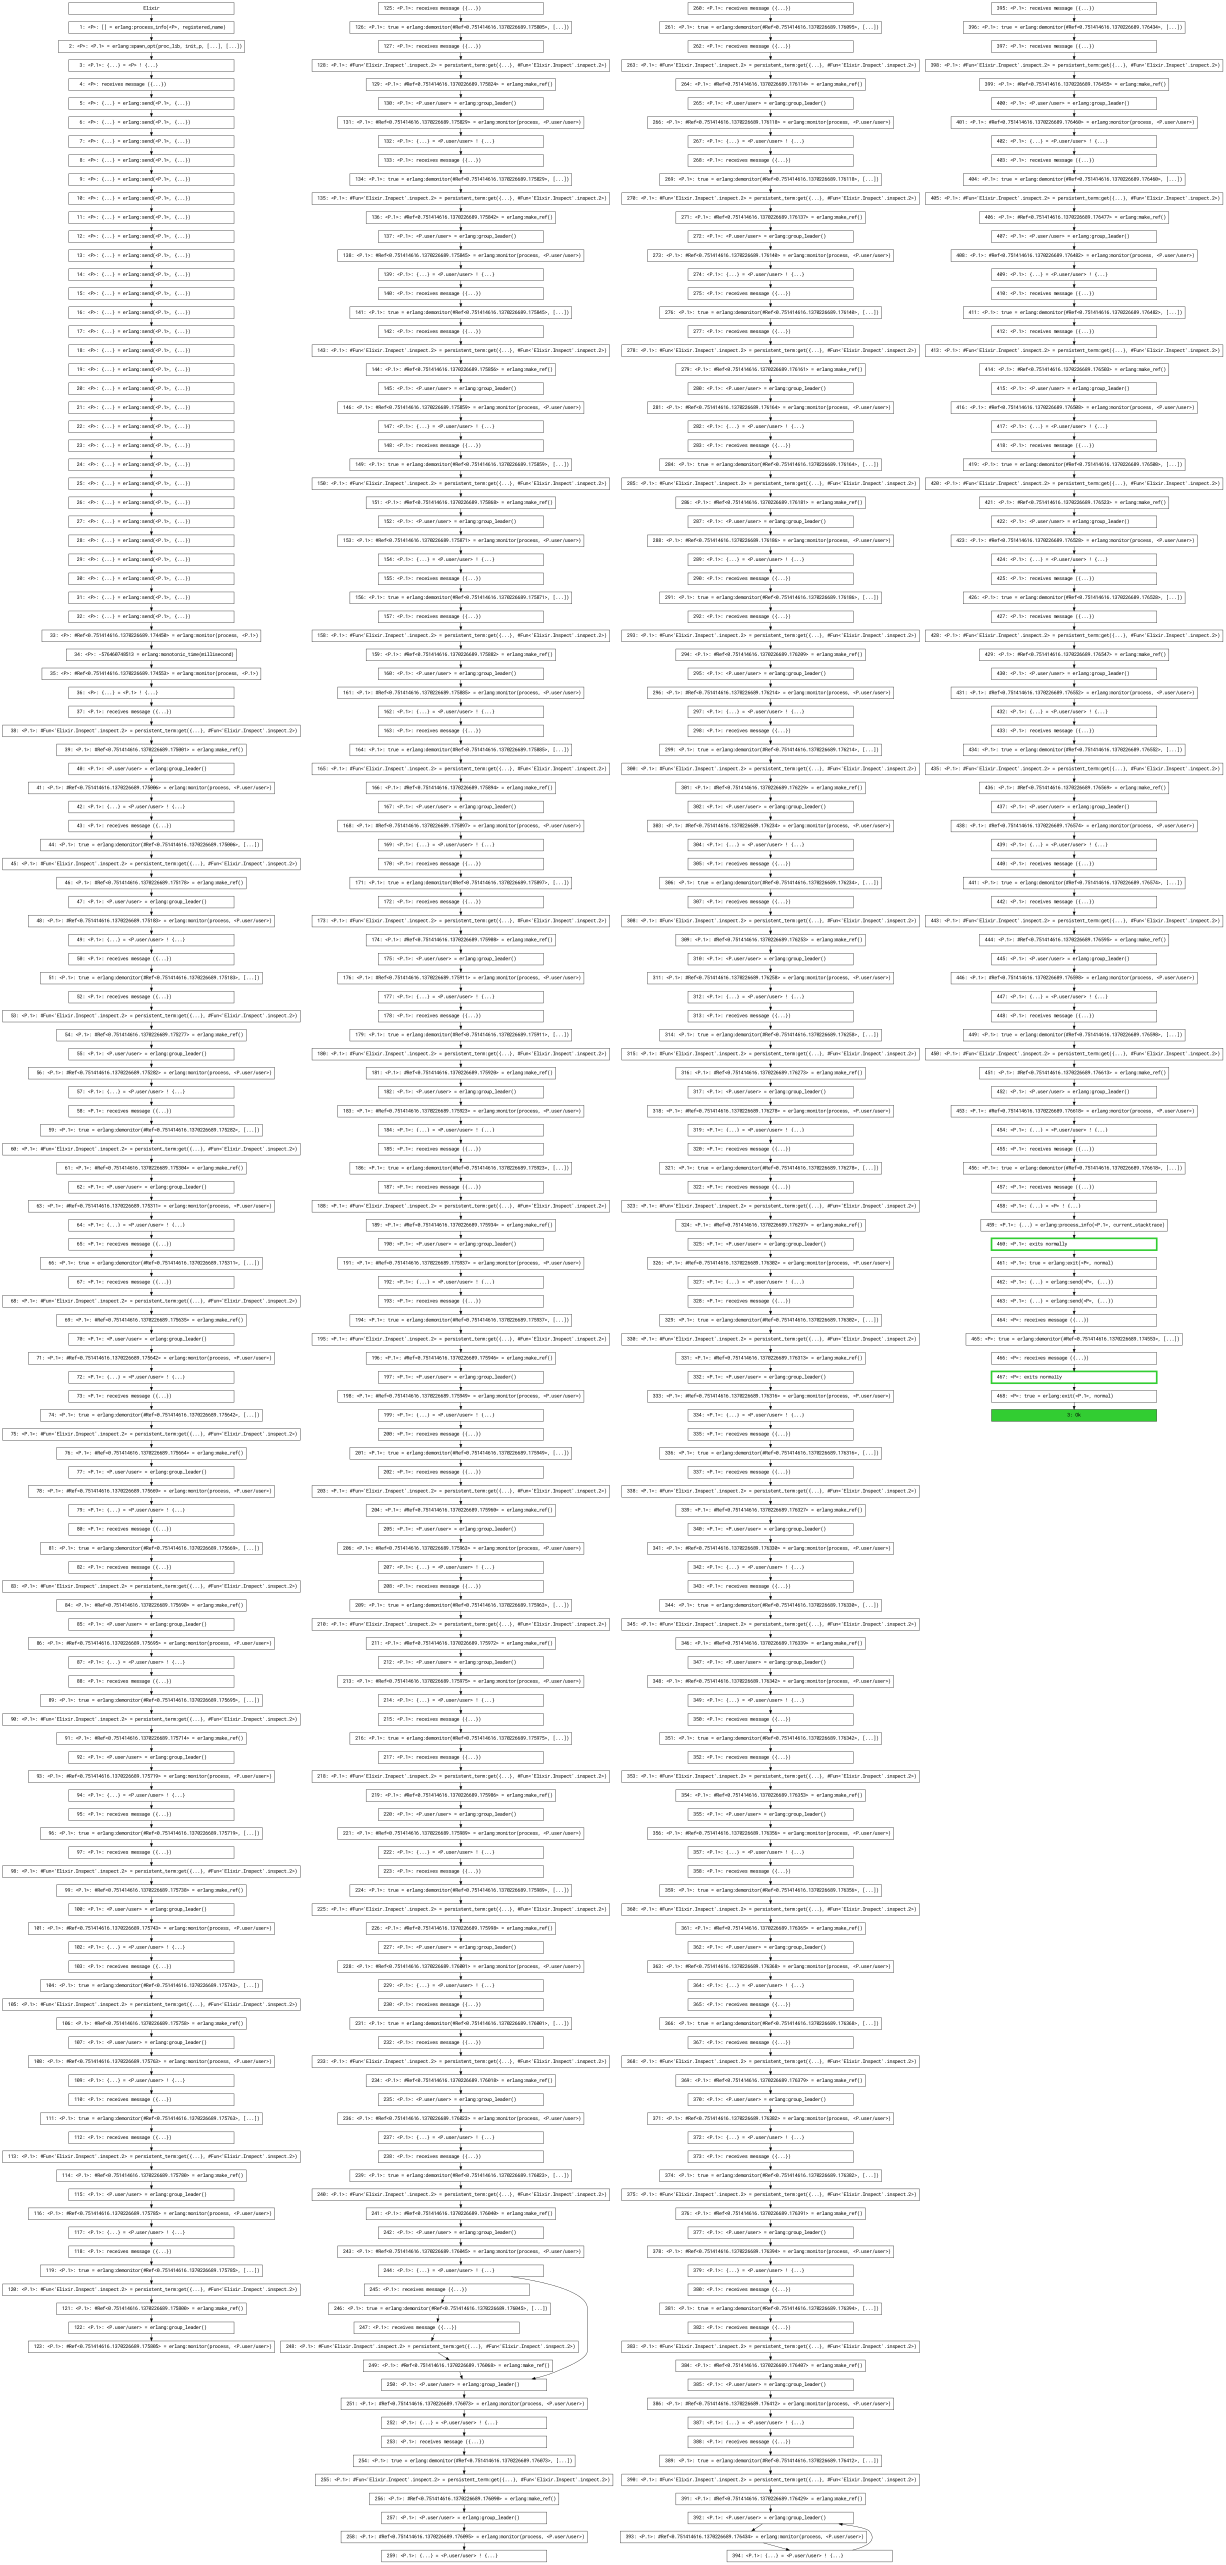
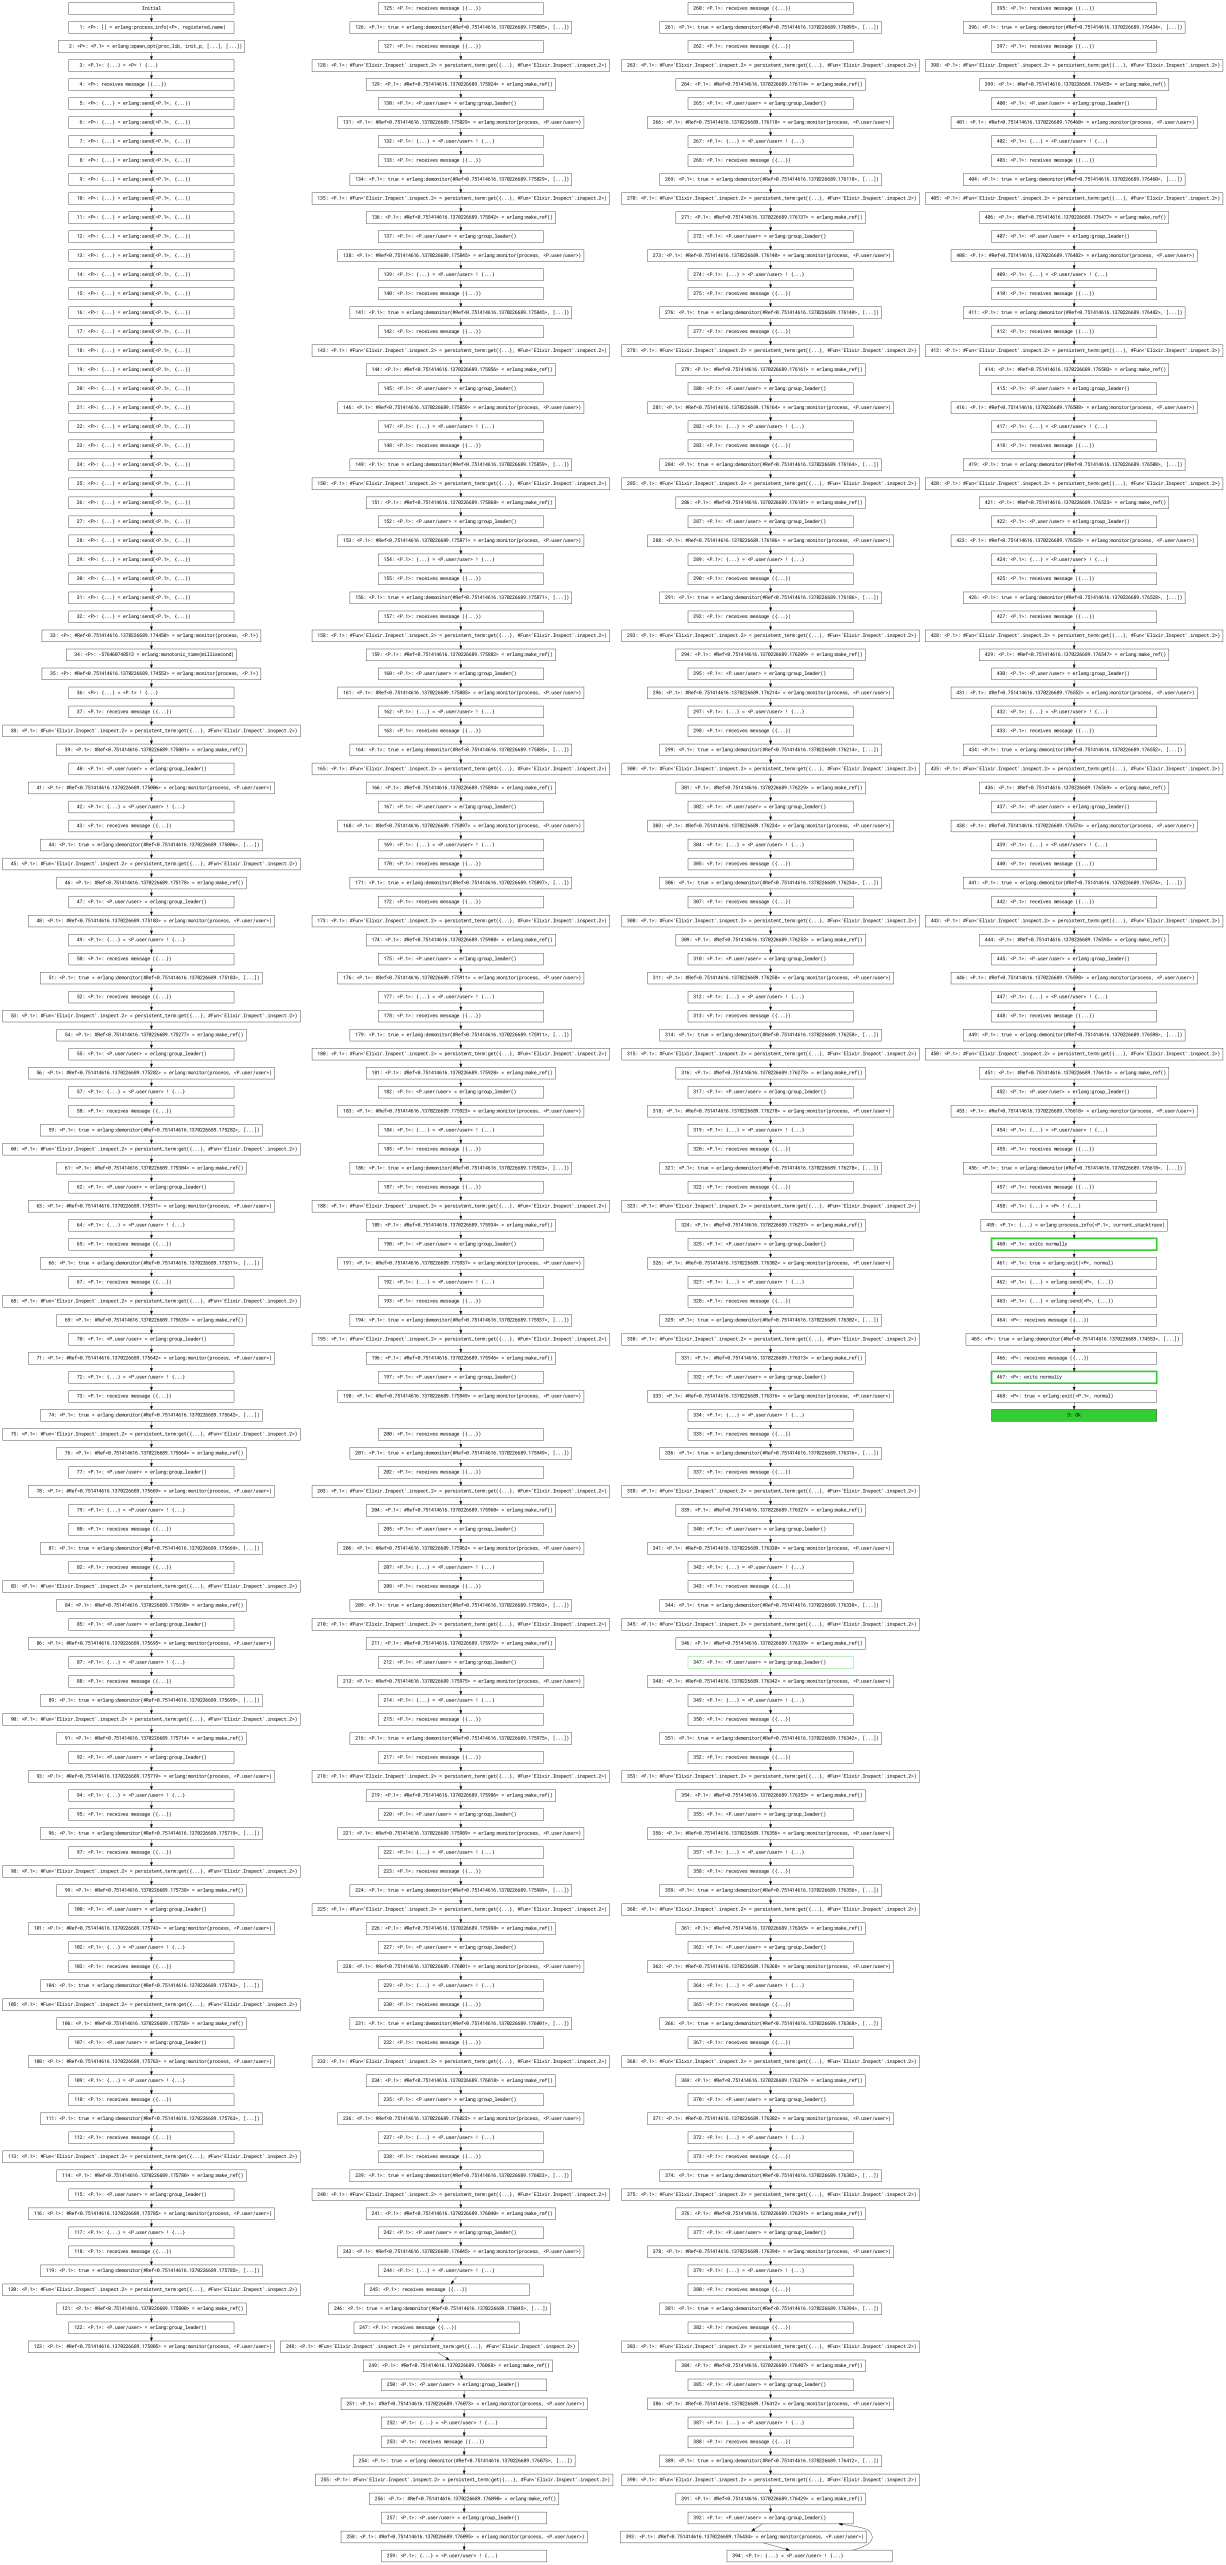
(151, 9) -> (151, 9)
(461, 1415) -> none
(771, 1662) -> (771, 1662)
(587, 2317) -> (455, 2279)
